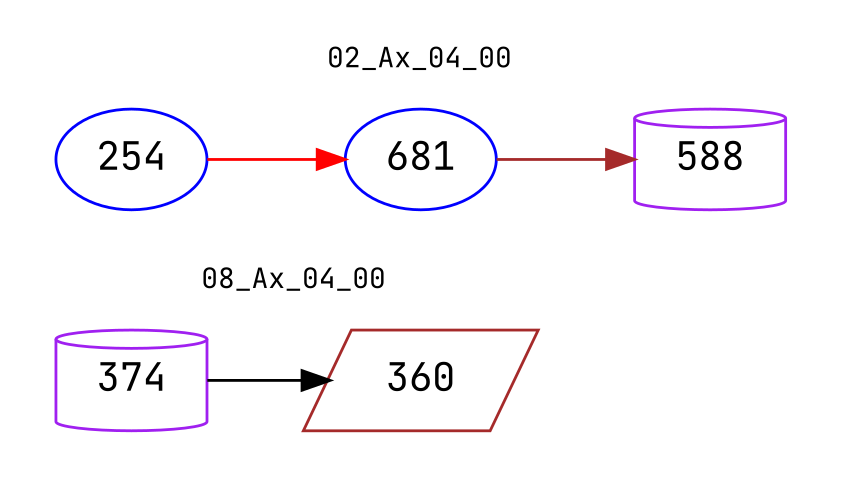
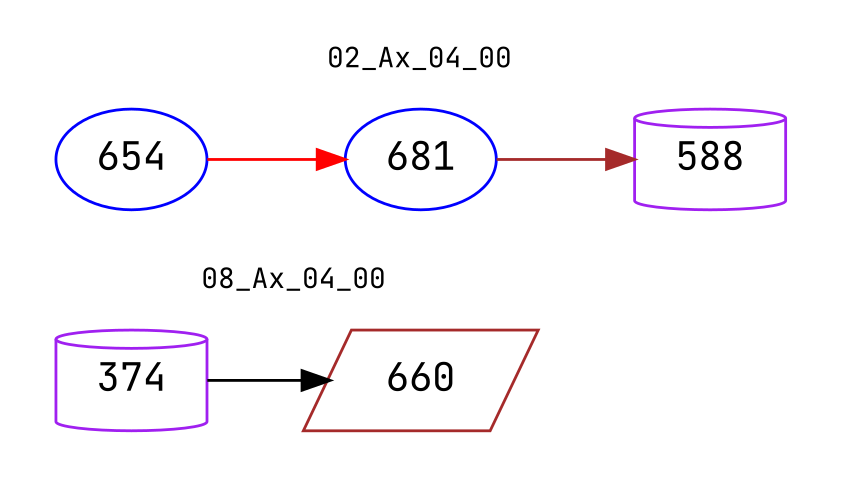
(131, 159) -> (131, 159)
(421, 380) -> (421, 380)
